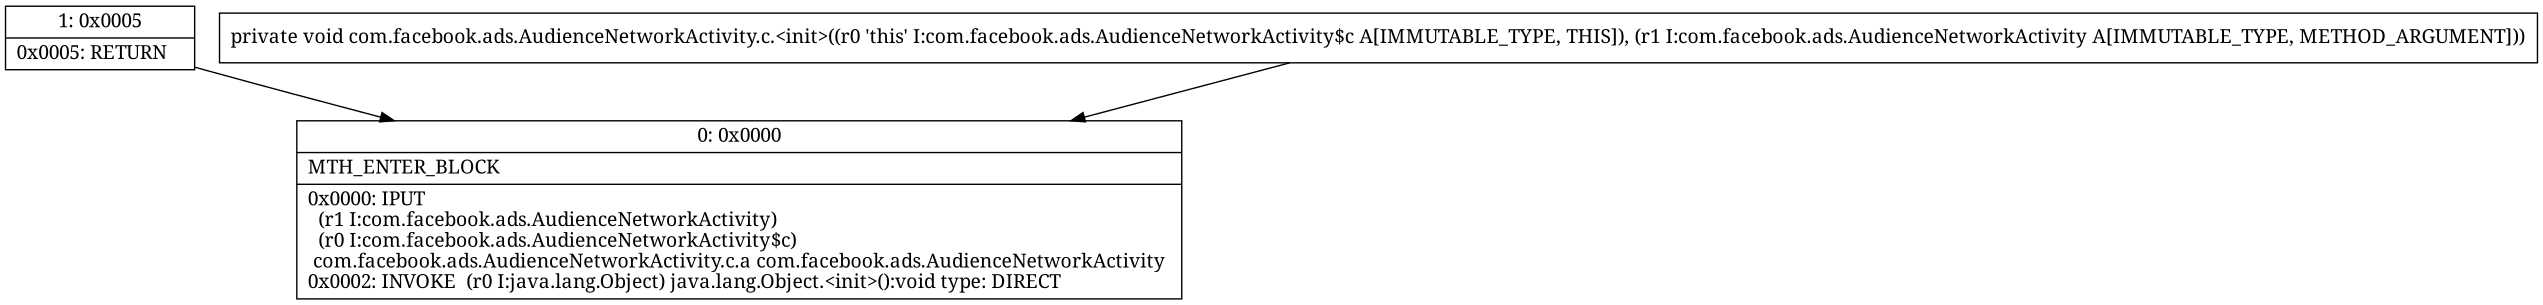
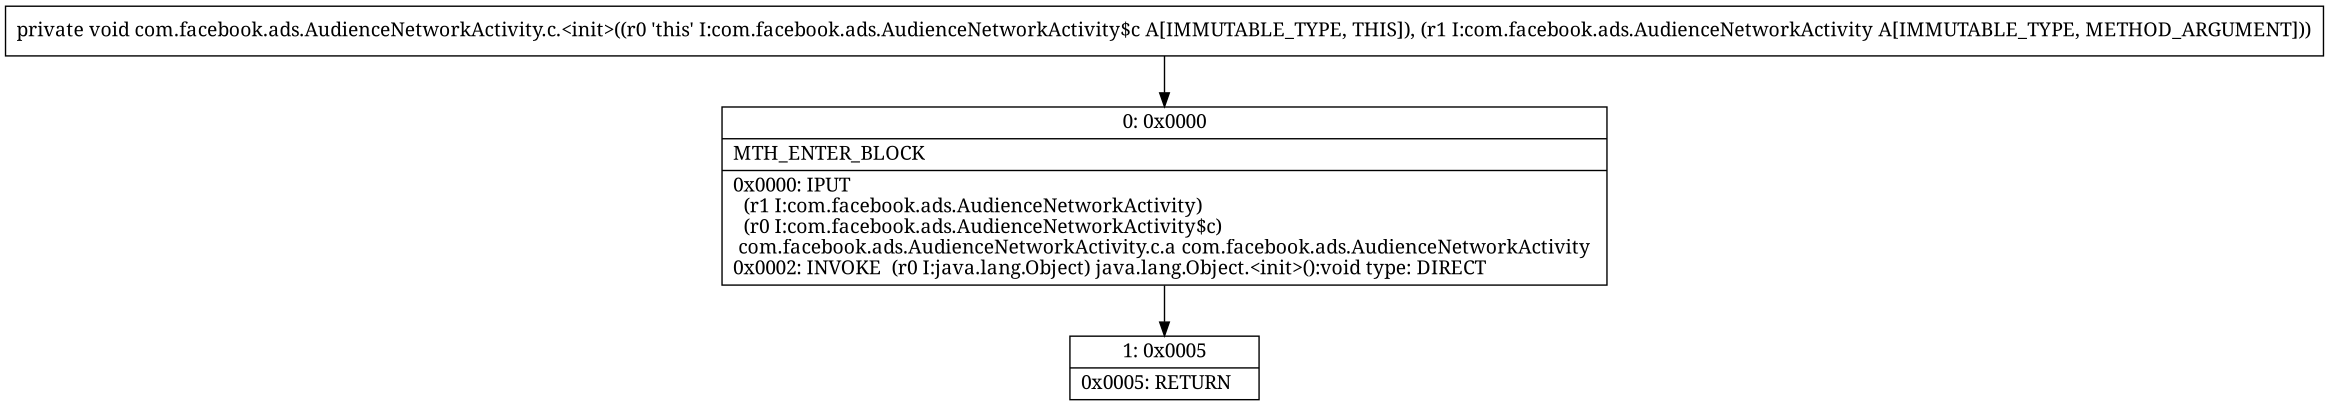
(288, 93) -> (1164, 304)
